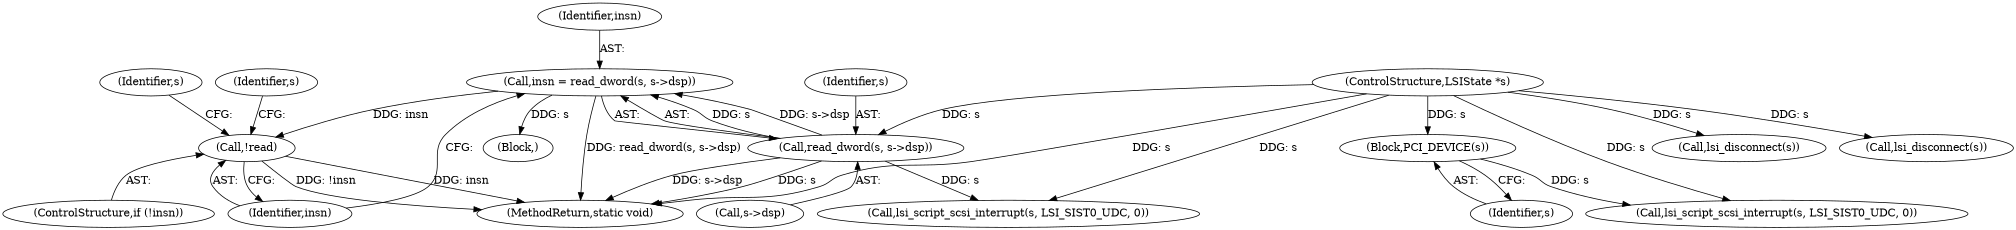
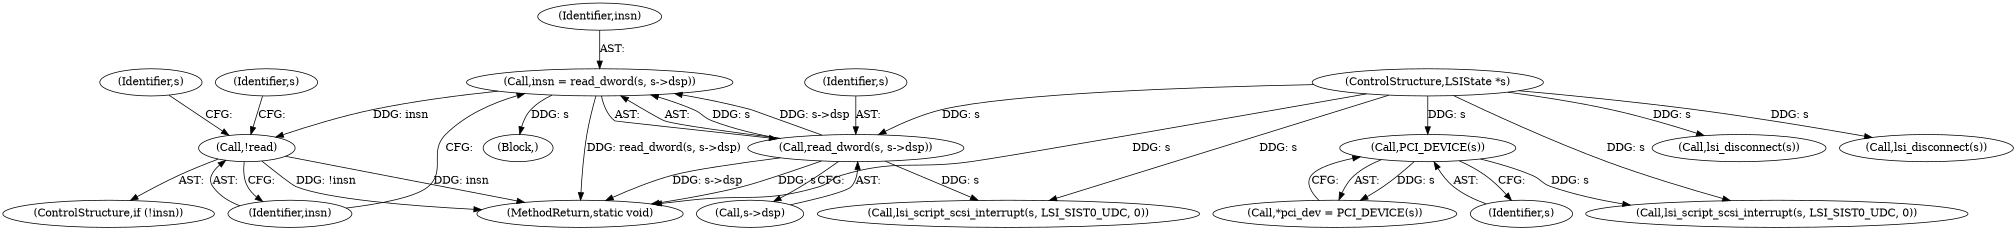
(1428, 148) -> (1428, 148)
(146, 166) -> (177, 176)
none -> (810, 181)
none -> (1335, 214)
